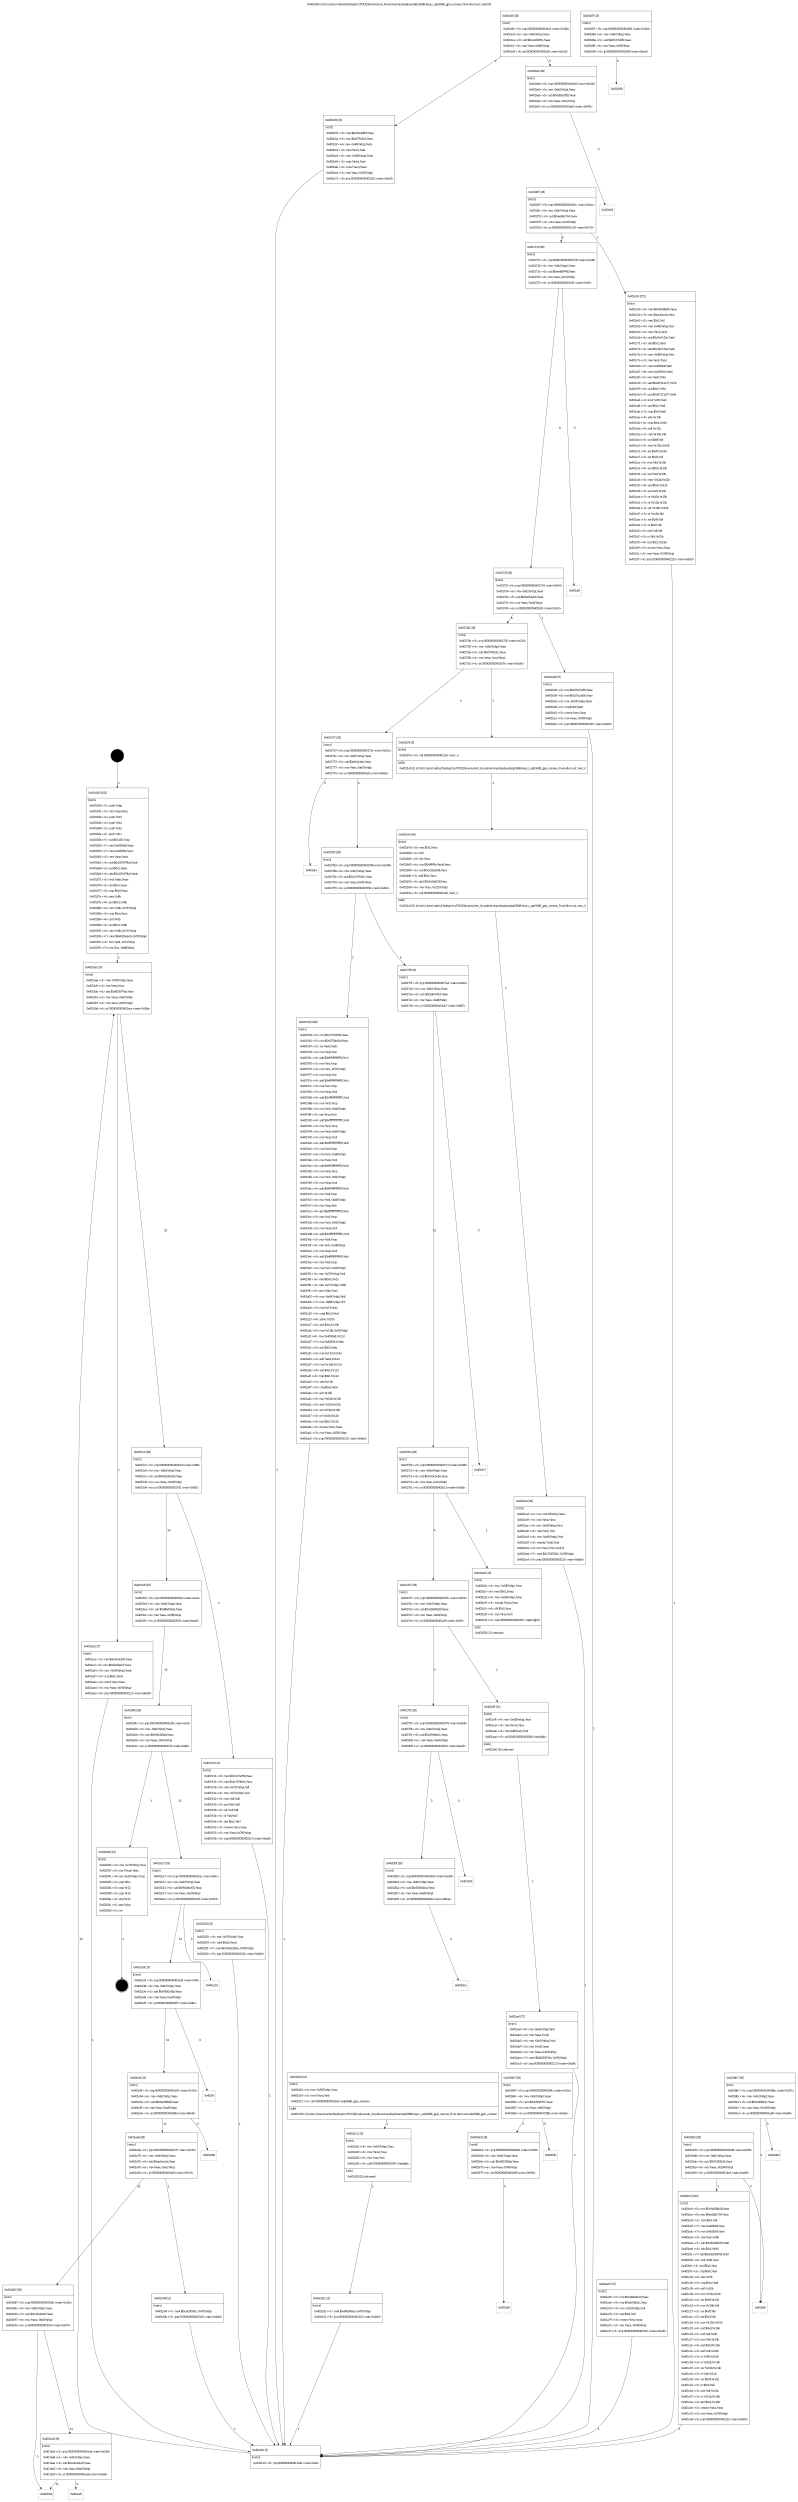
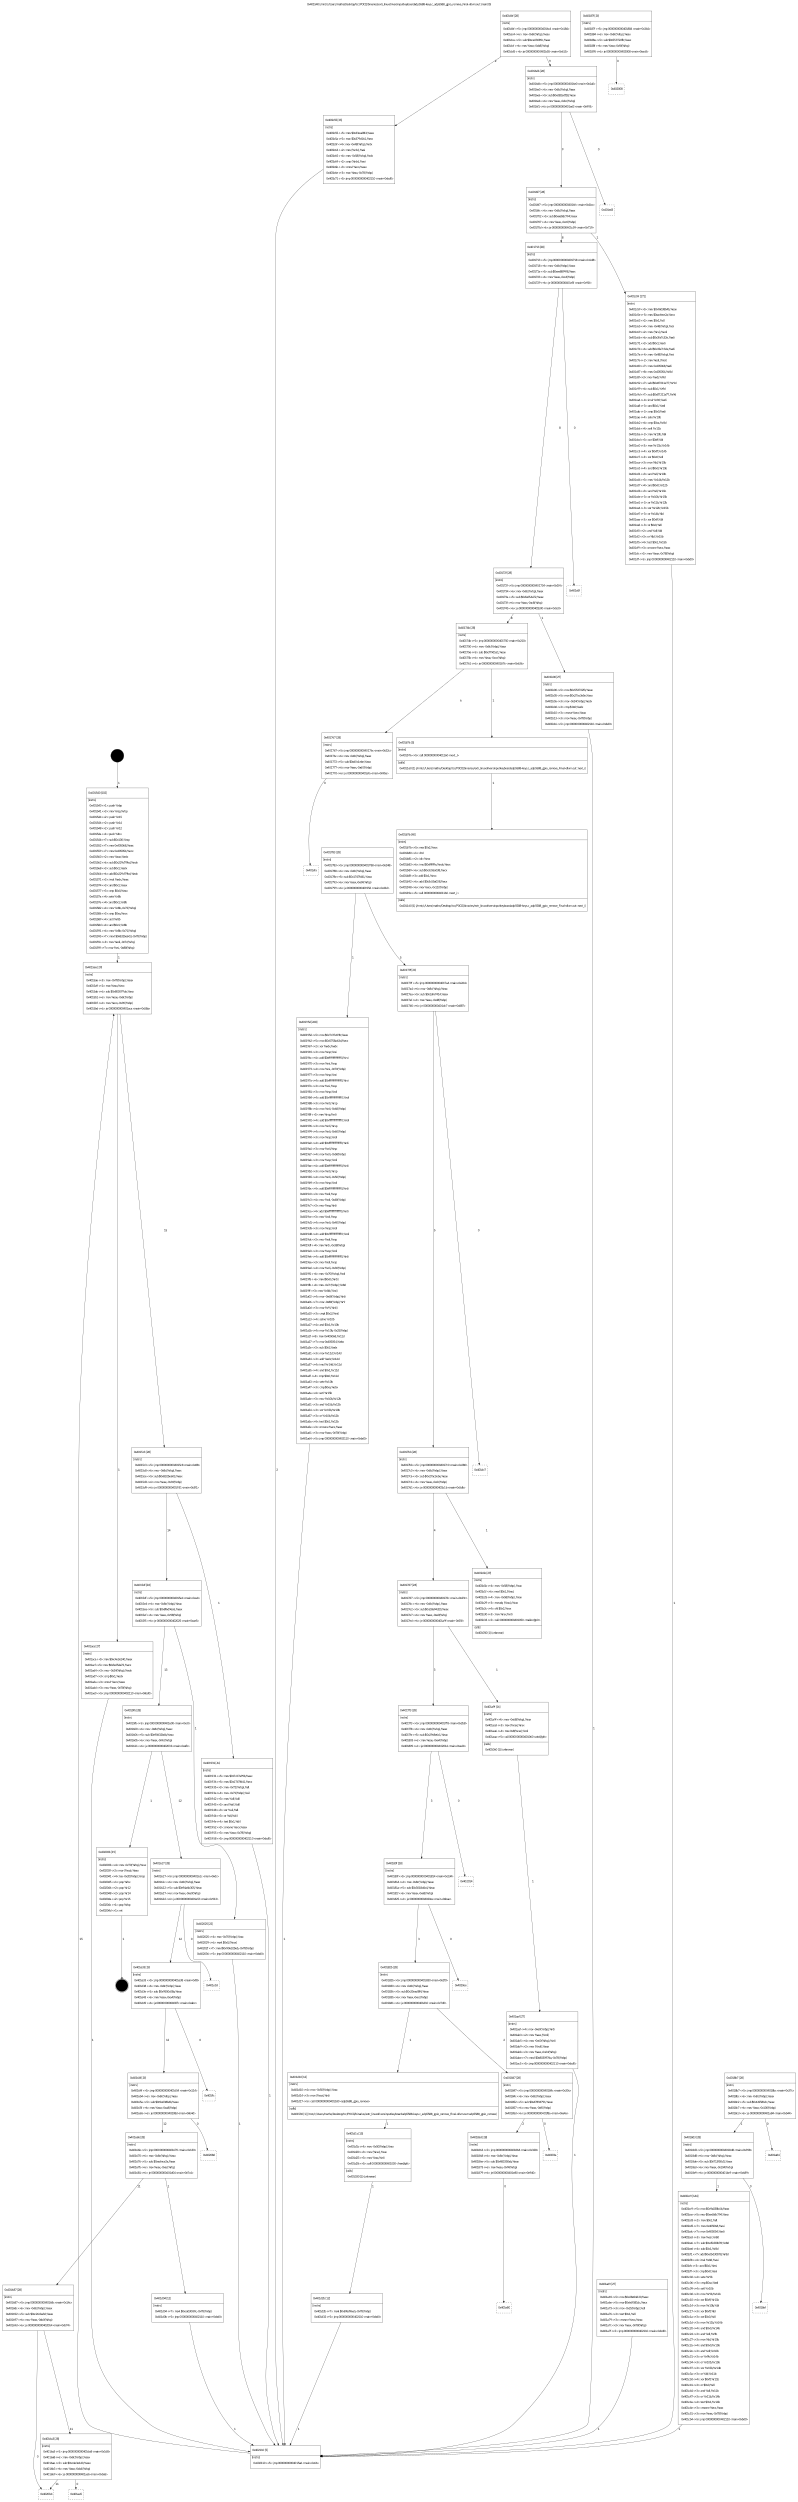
none -> (561, 149)
(357, 812) -> none
(434, 1231) -> (434, 1231)
(550, 1531) -> none
none -> (194, 1782)
none -> (414, 1986)
(760, 2210) -> (739, 2125)
